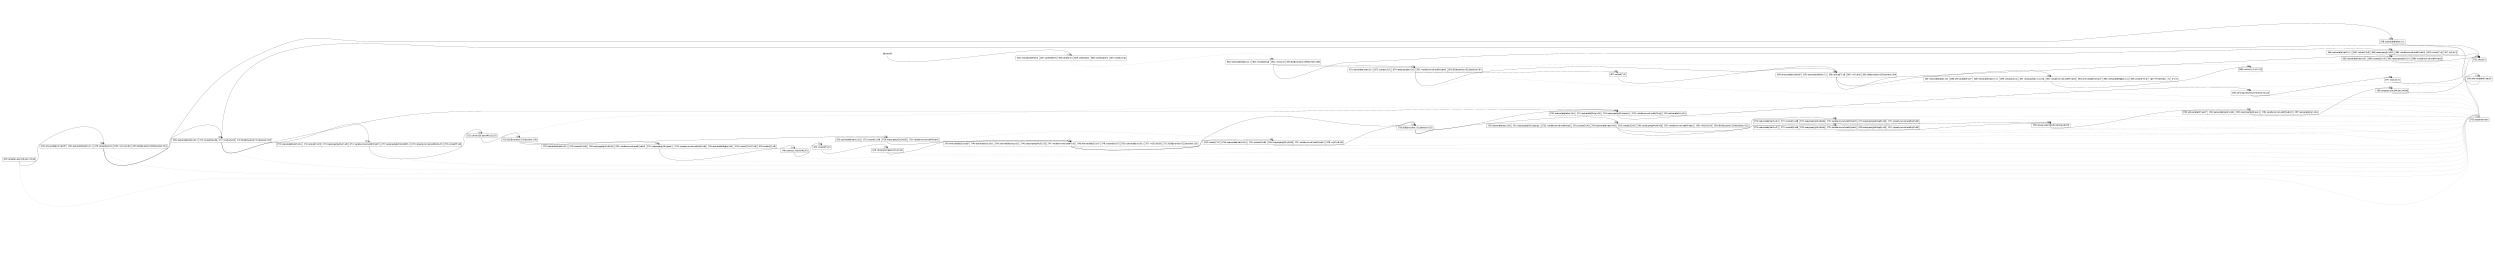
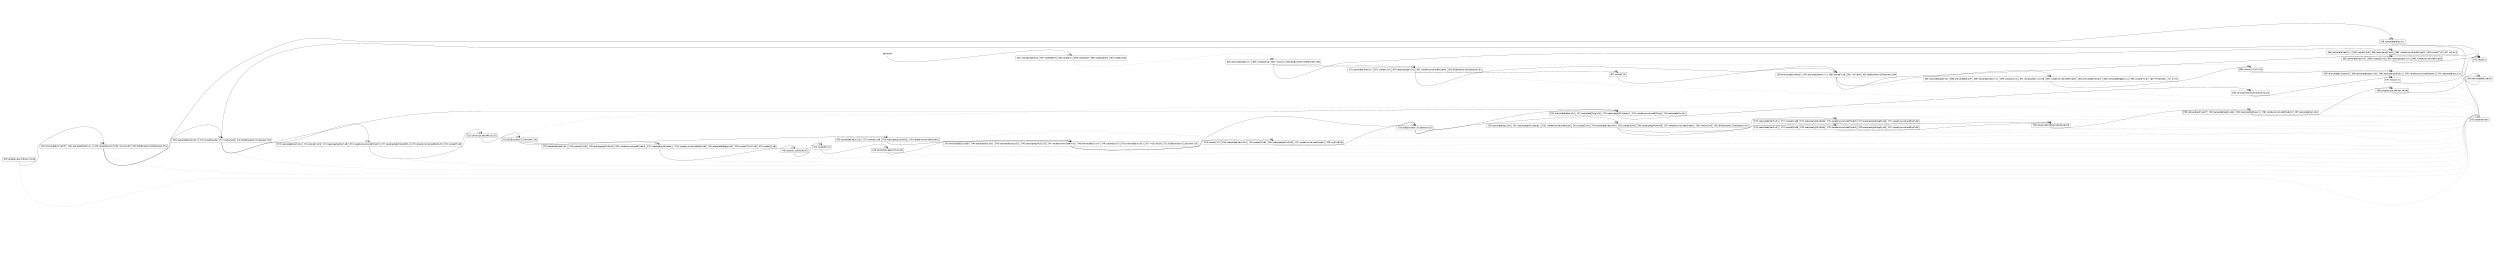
none -> (2392, 74)
